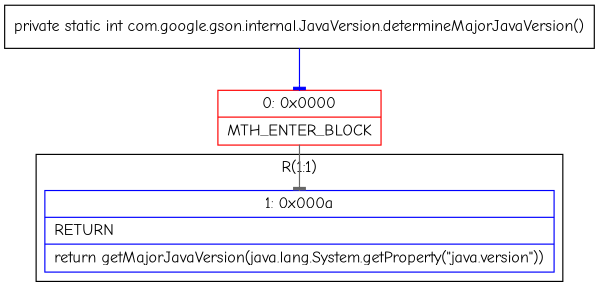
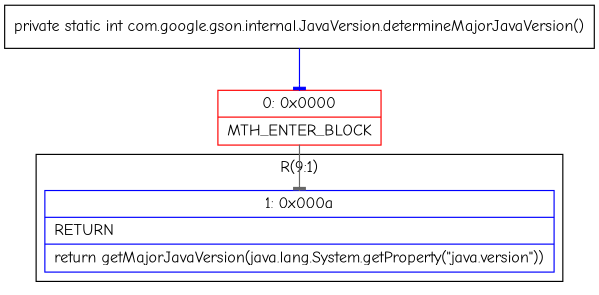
(299, 168) -> (299, 168)
